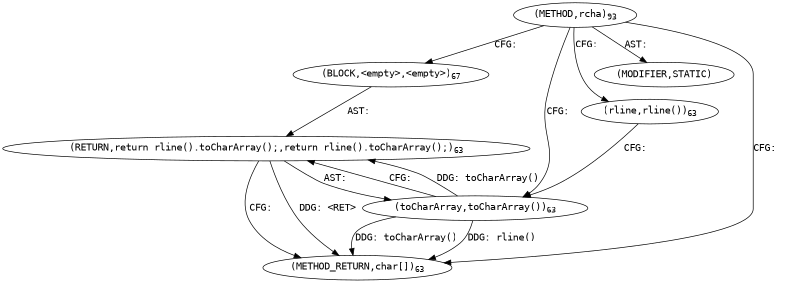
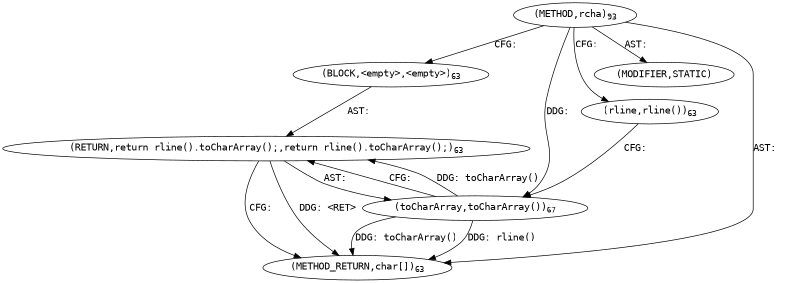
(456, 74) -> (456, 74)
(561, 112) -> (561, 112)
(768, 149) -> (768, 149)
(552, 207) -> (552, 207)
